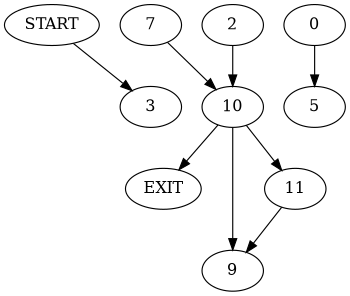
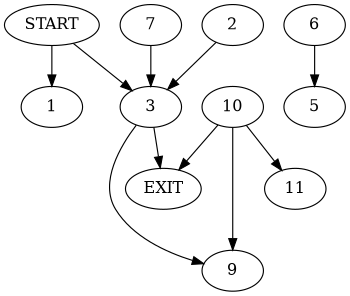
(315, 25) -> (315, 25)
(233, 60) -> (196, 62)
(188, 62) -> (151, 60)
none -> (52, 107)
none -> (156, 142)
(268, 225) -> (116, 210)
